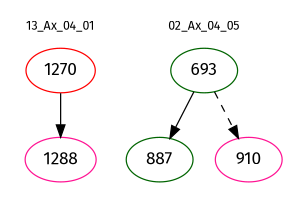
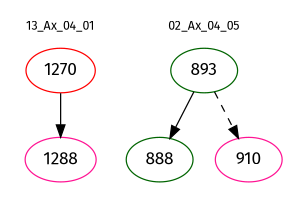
(204, 71) -> (204, 71)
(160, 160) -> (160, 160)
